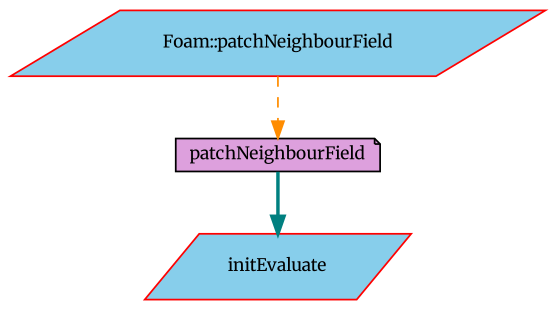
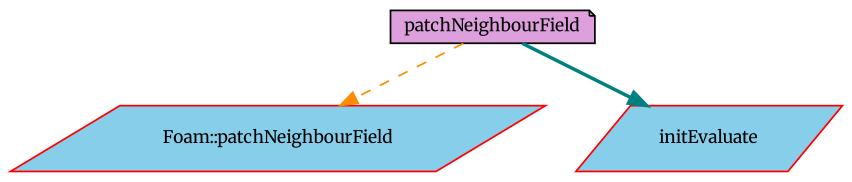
(278, 99) -> (409, 71)
